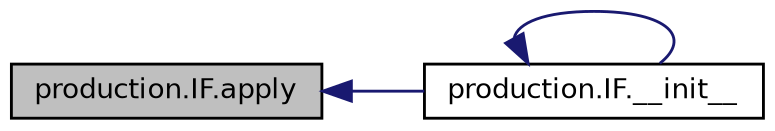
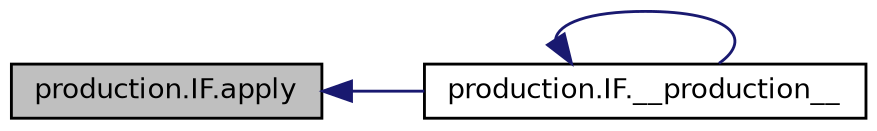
(594, 91) -> (645, 91)
